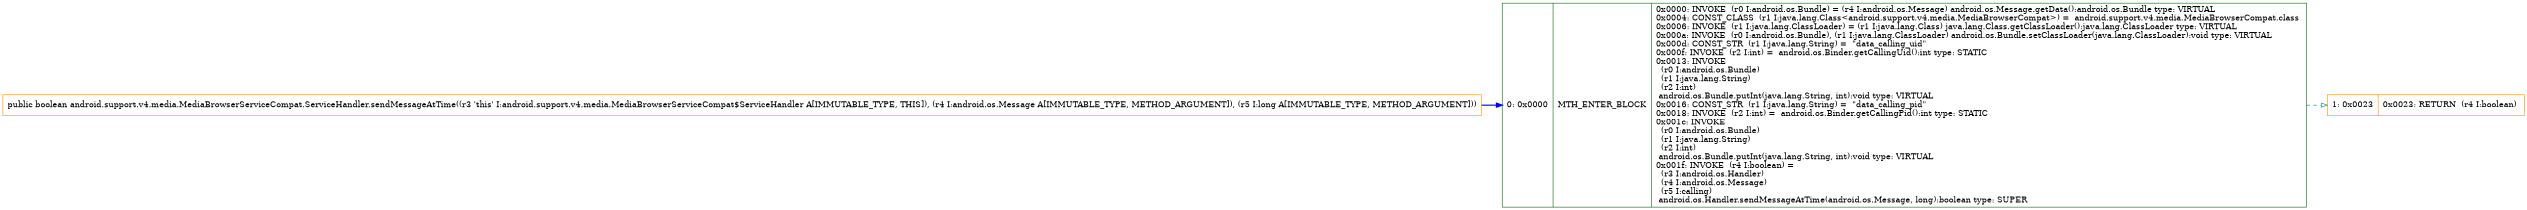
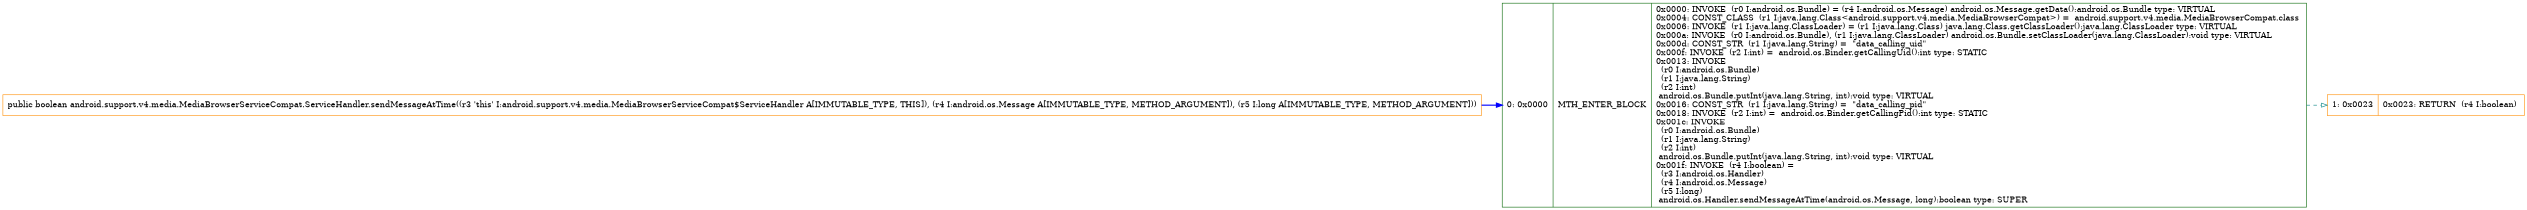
(1684, 192) -> (1679, 192)
